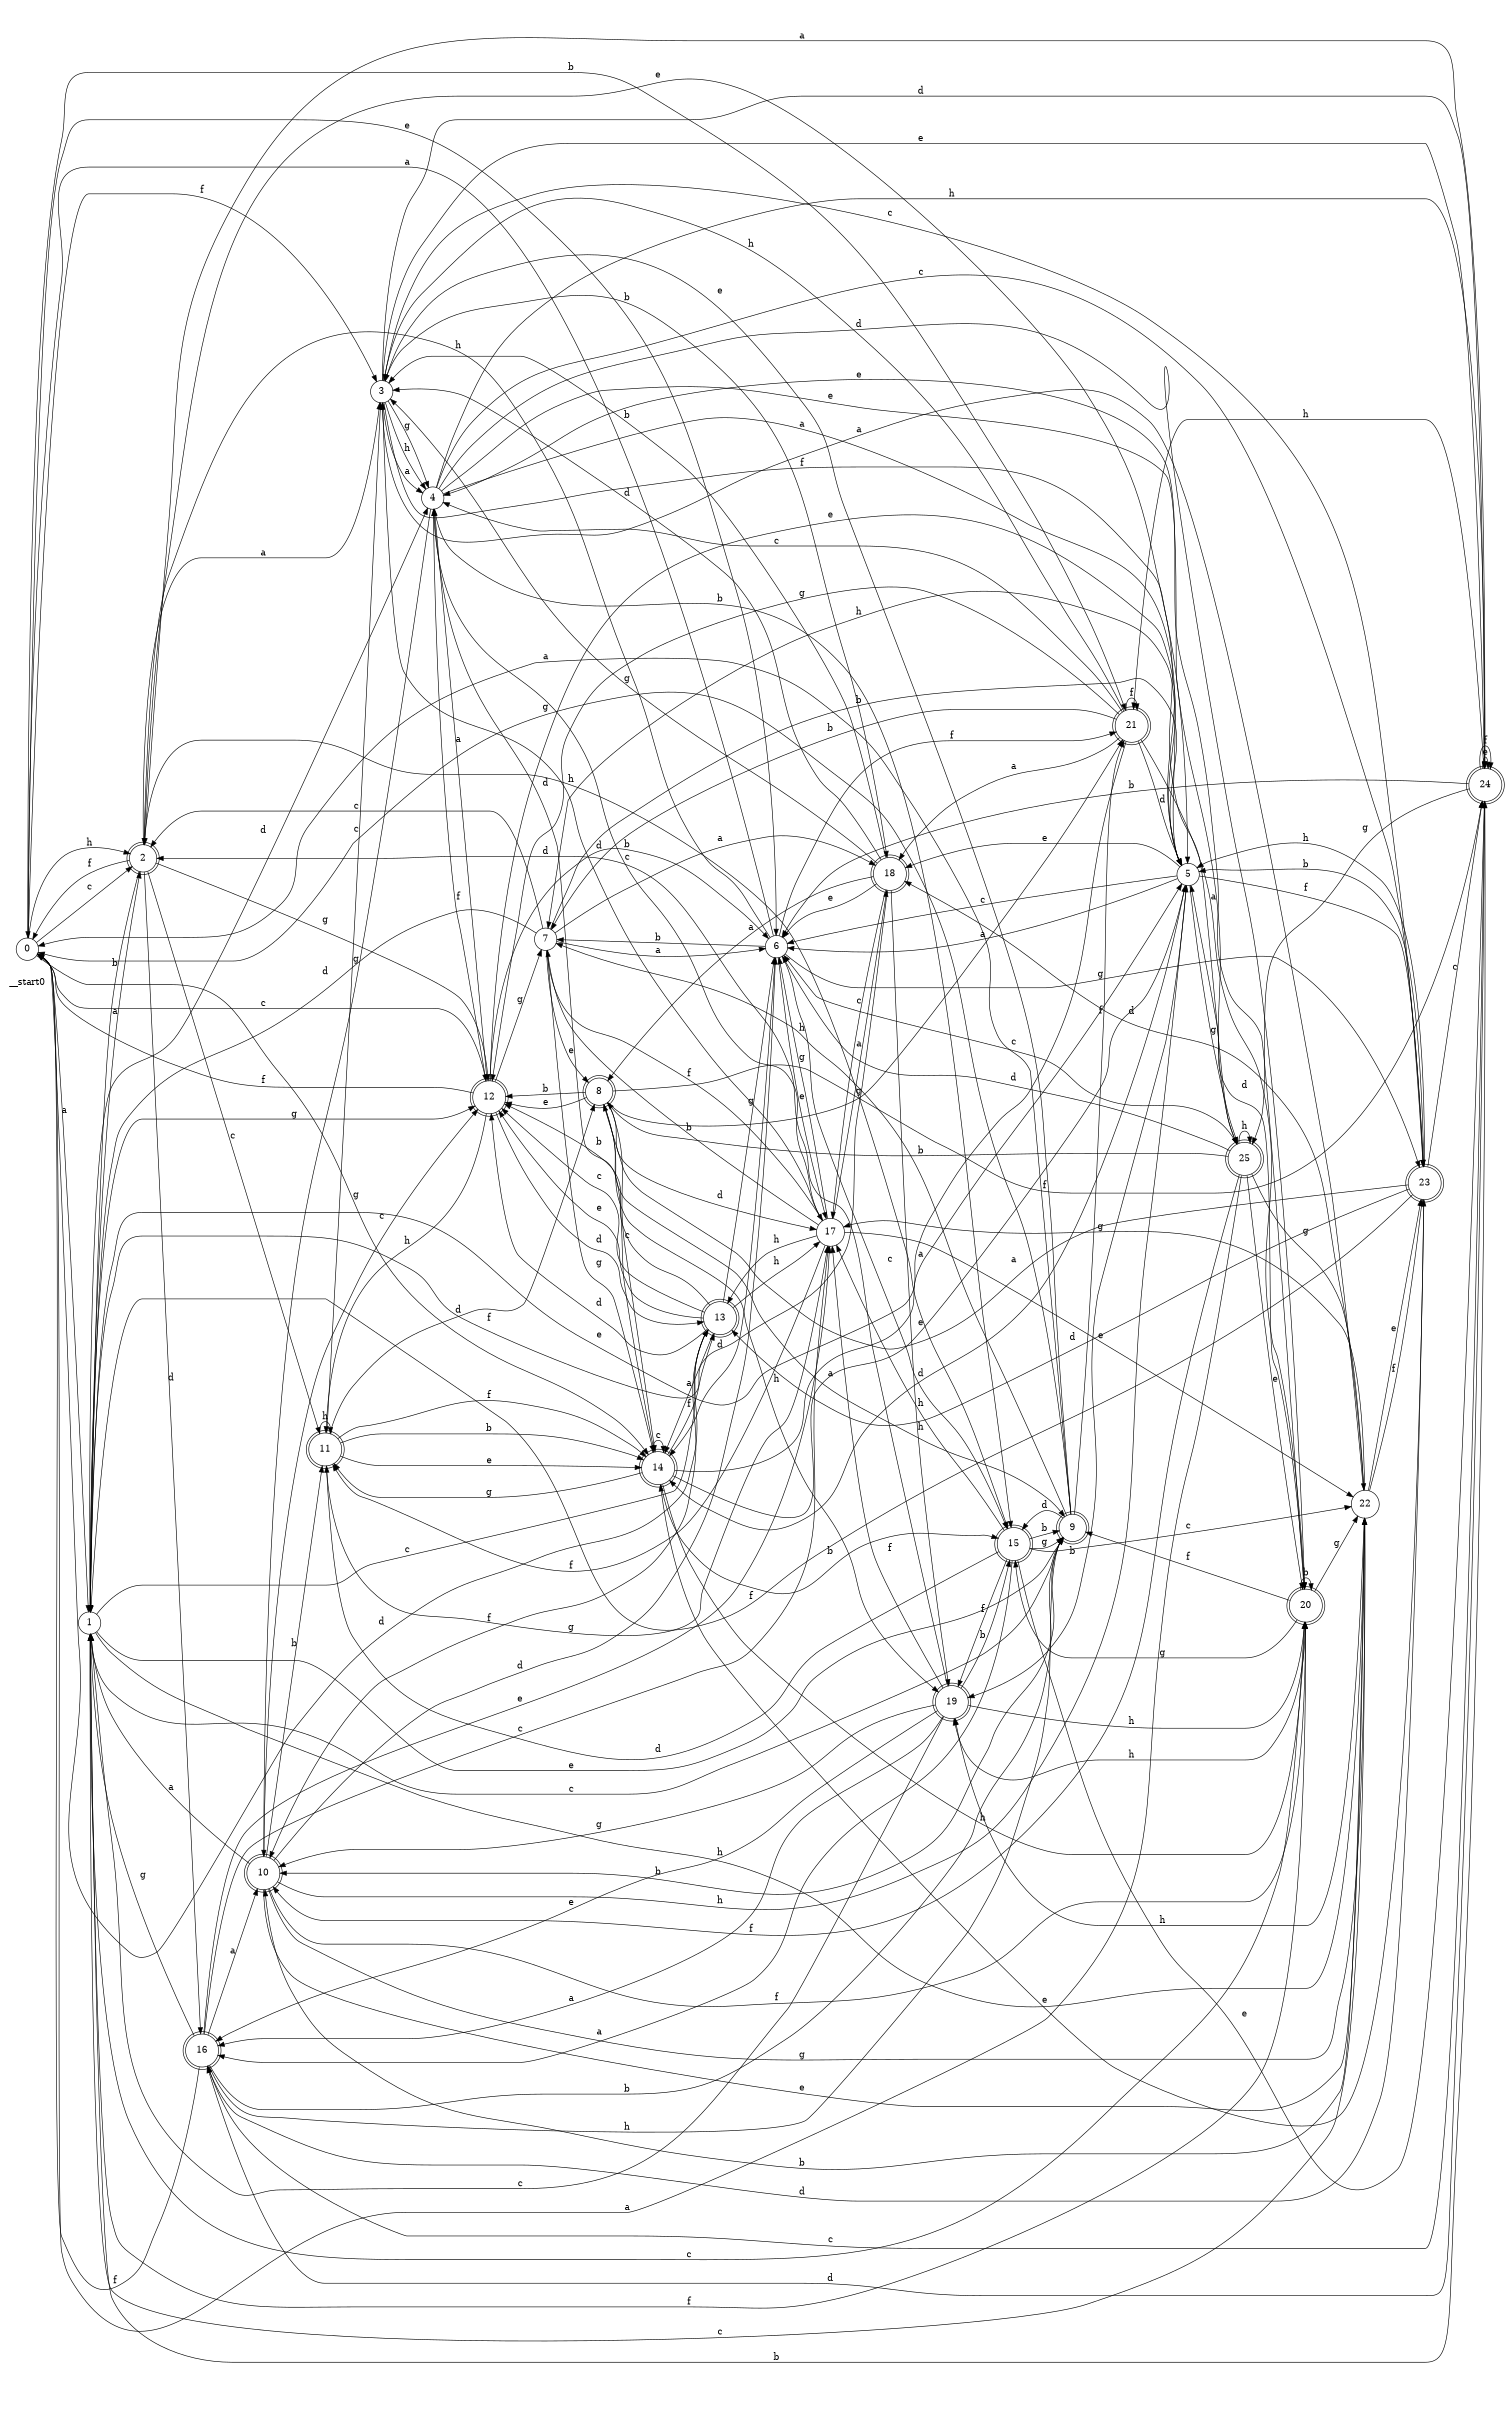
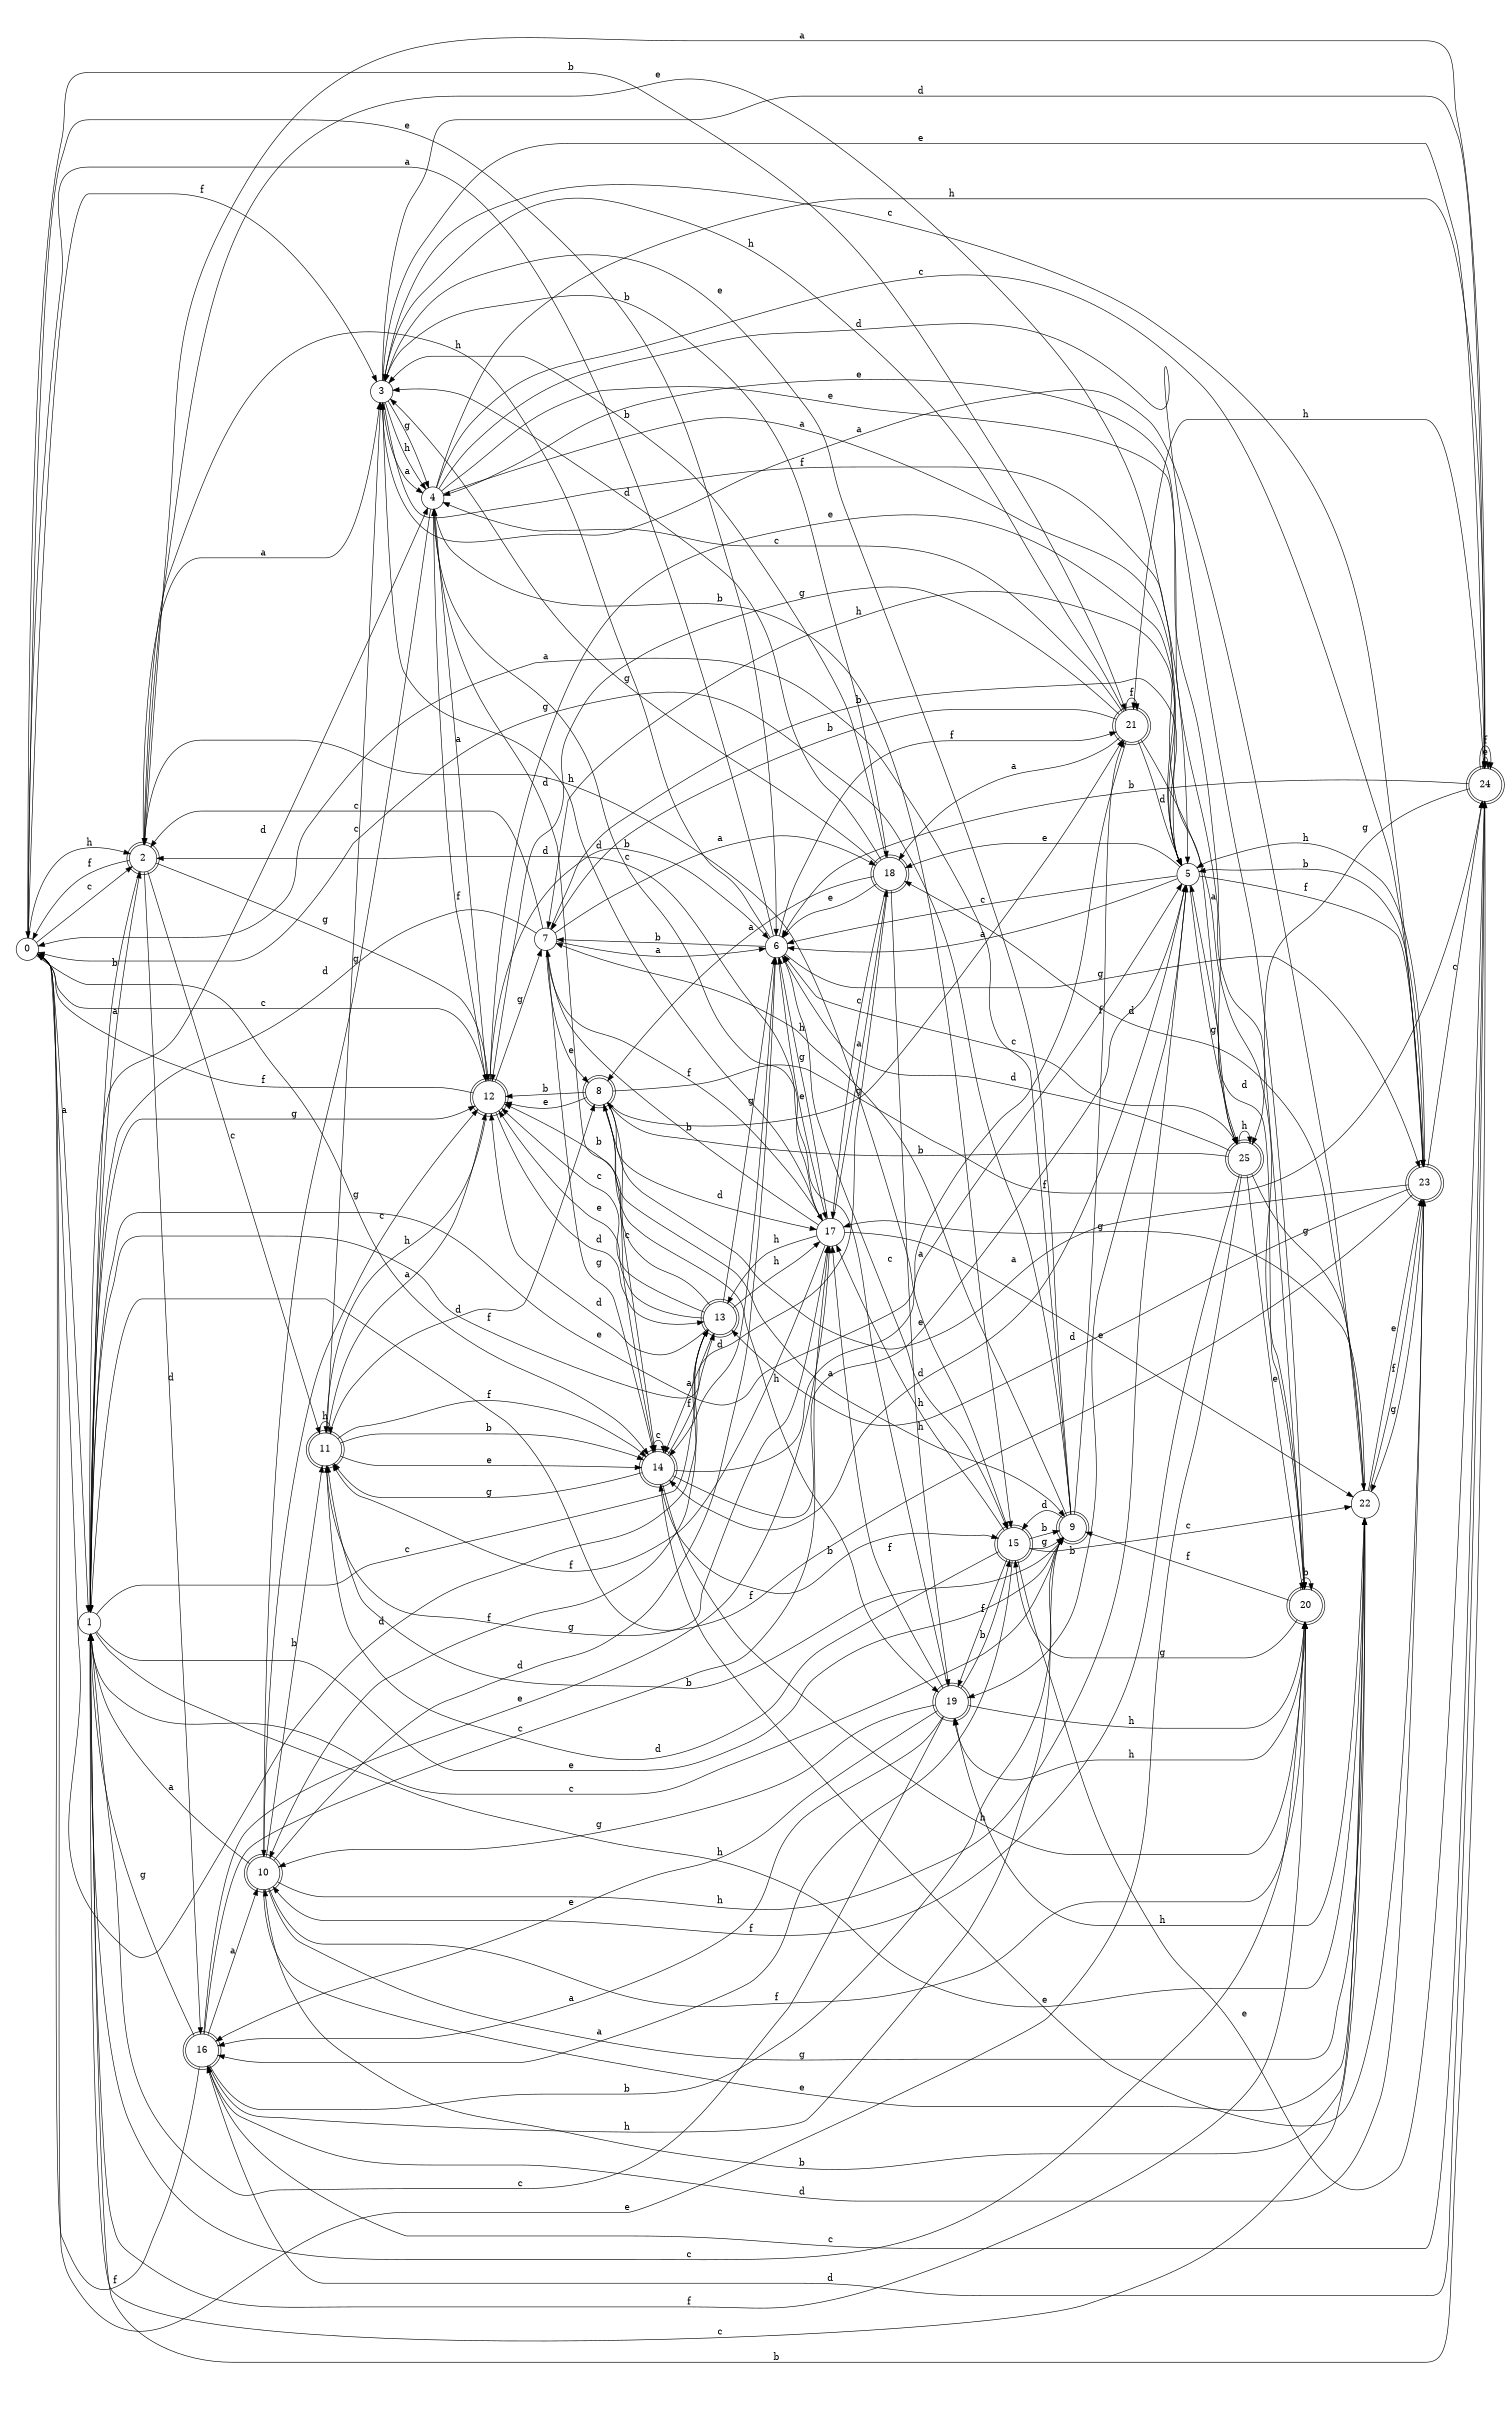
(27, 983) -> none
none -> (410, 1279)
(1335, 1557) -> (1410, 1345)
(785, 1894) -> (675, 1688)
(627, 2208) -> (627, 2208)
